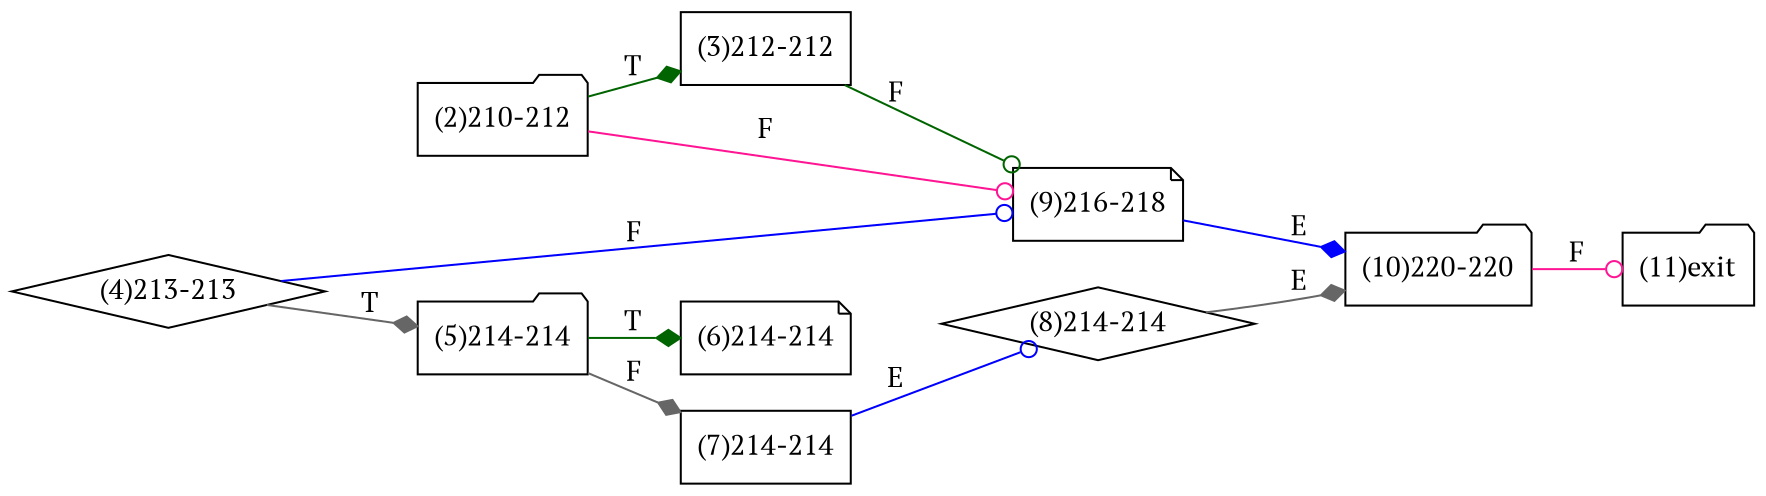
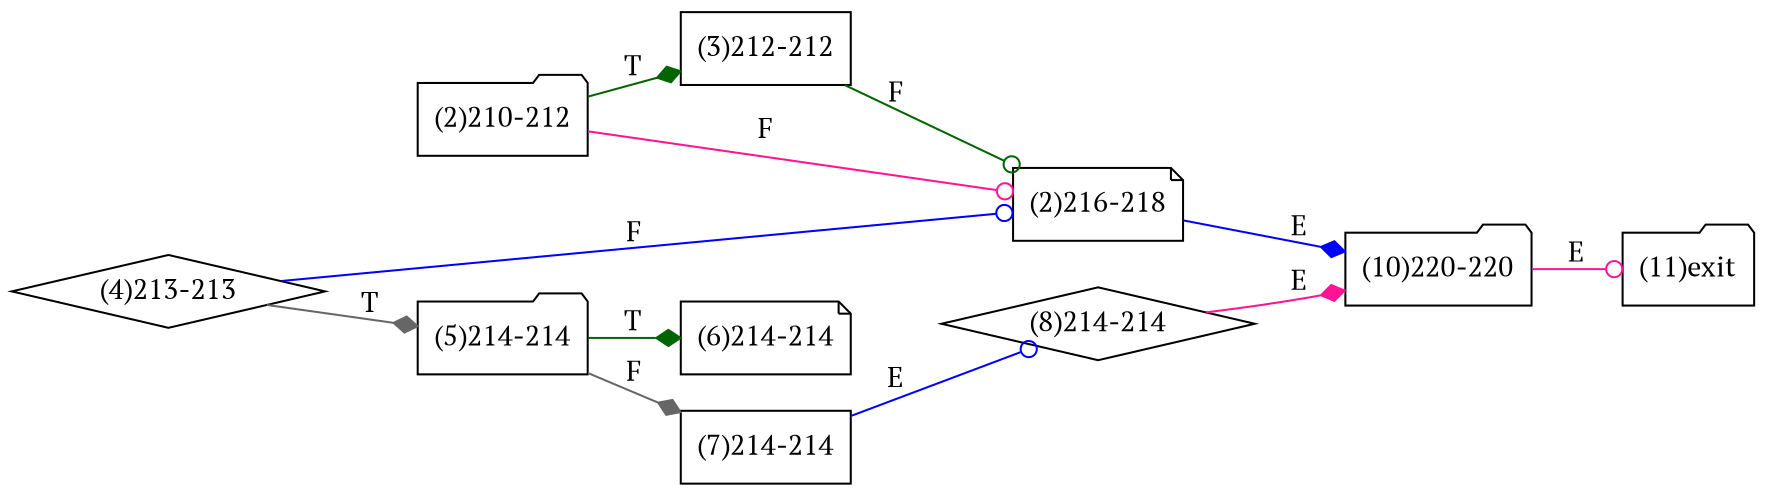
(1098, 204) -> (1098, 204)
(1577, 254) -> (1577, 254)
(1263, 305) -> (1263, 305)
